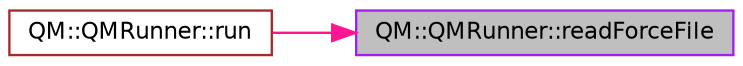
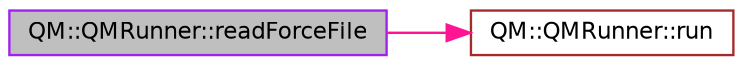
(302, 33) -> (417, 33)
